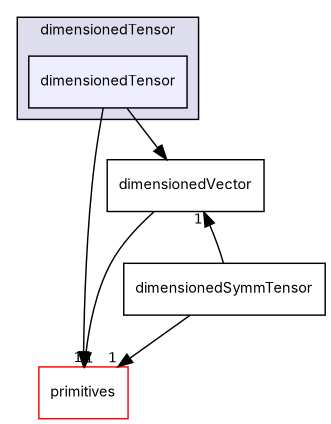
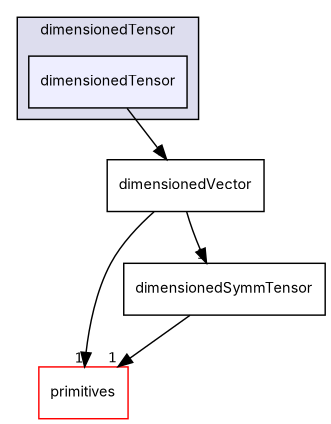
(88, 229) -> none
(217, 244) -> (193, 231)
